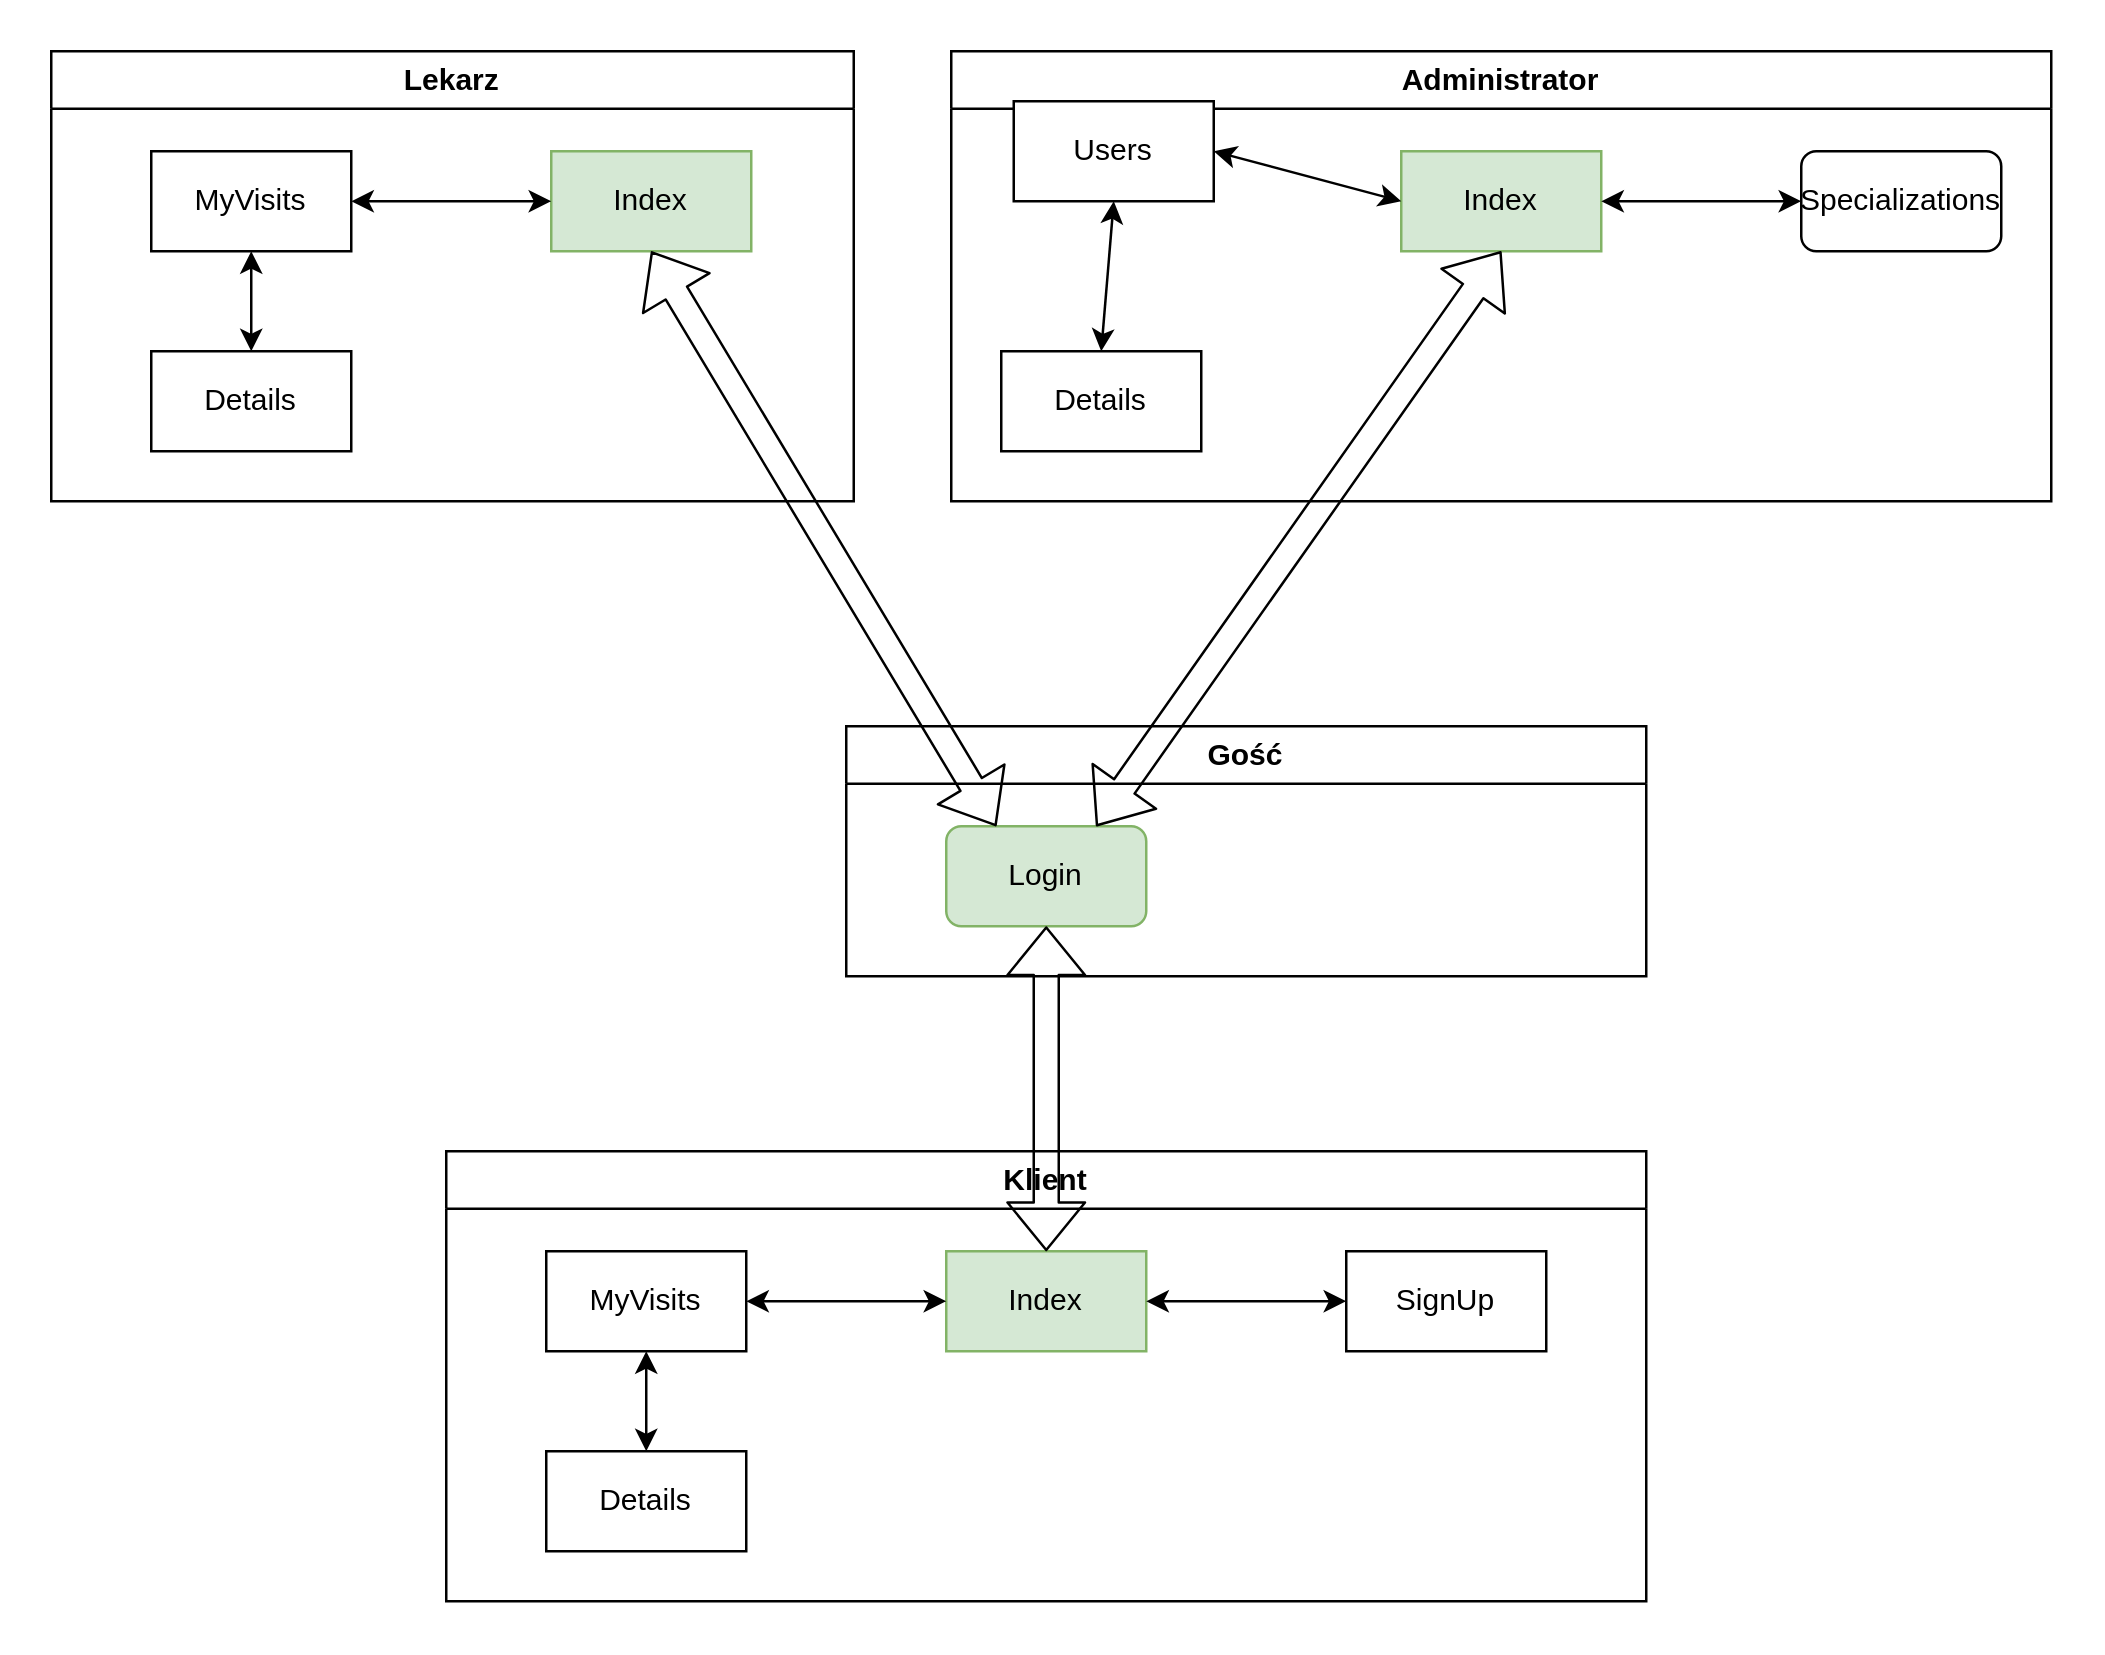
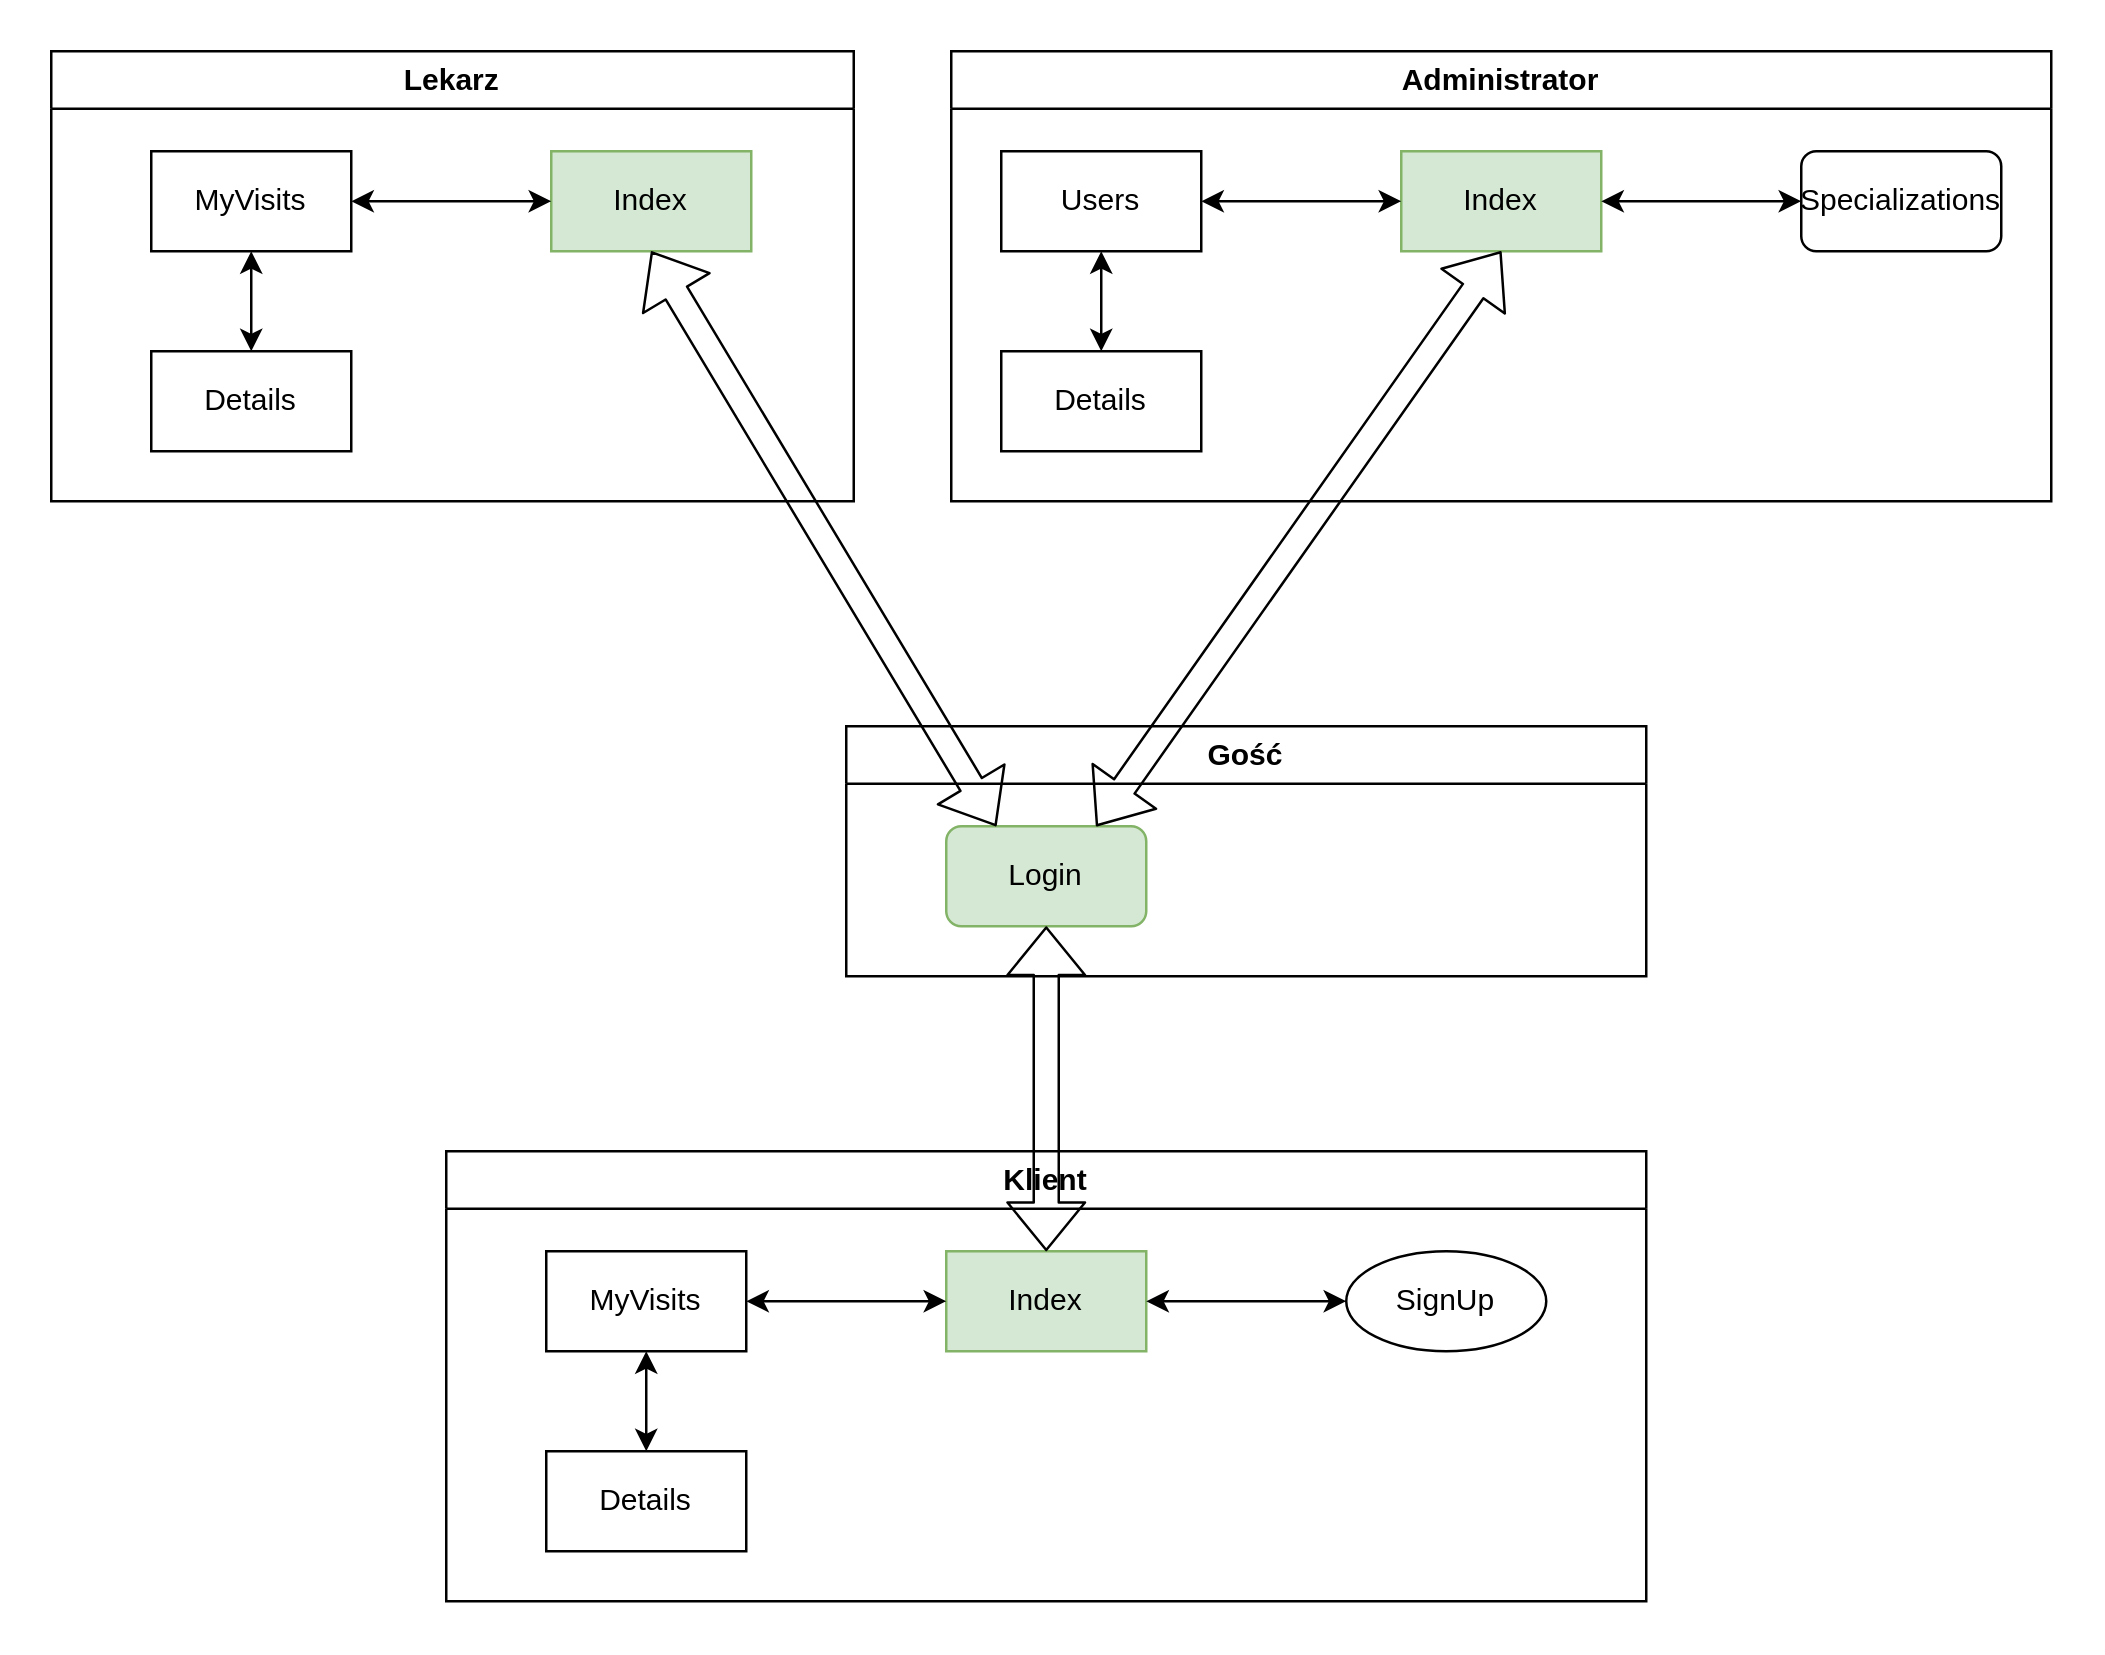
(1114, 151) -> (1101, 201)
(1446, 1301) -> (1446, 1301)
